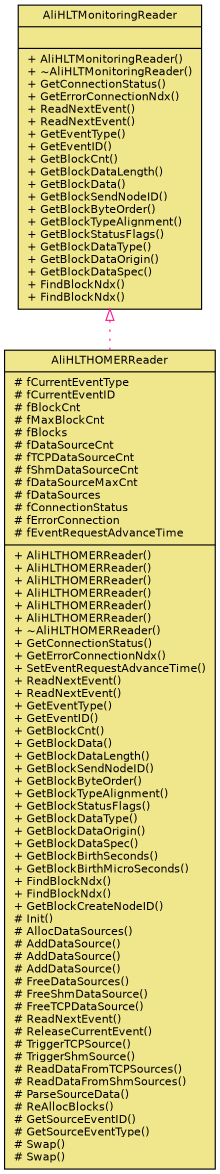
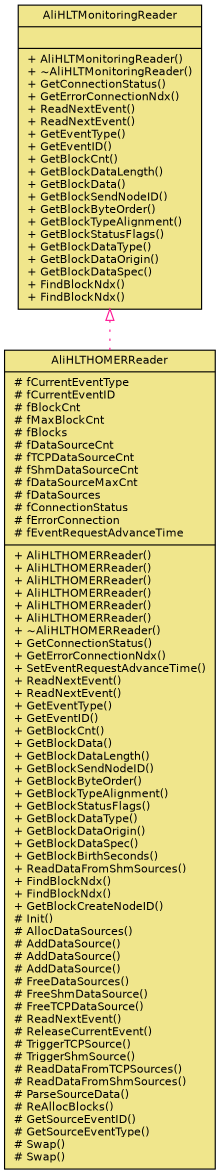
(101, 869) -> (100, 869)
